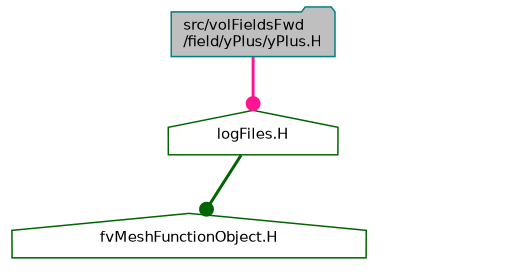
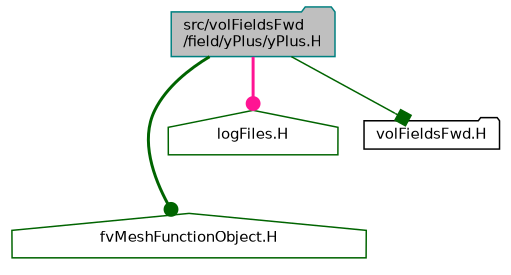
none -> (432, 135)
(225, 180) -> (151, 120)
